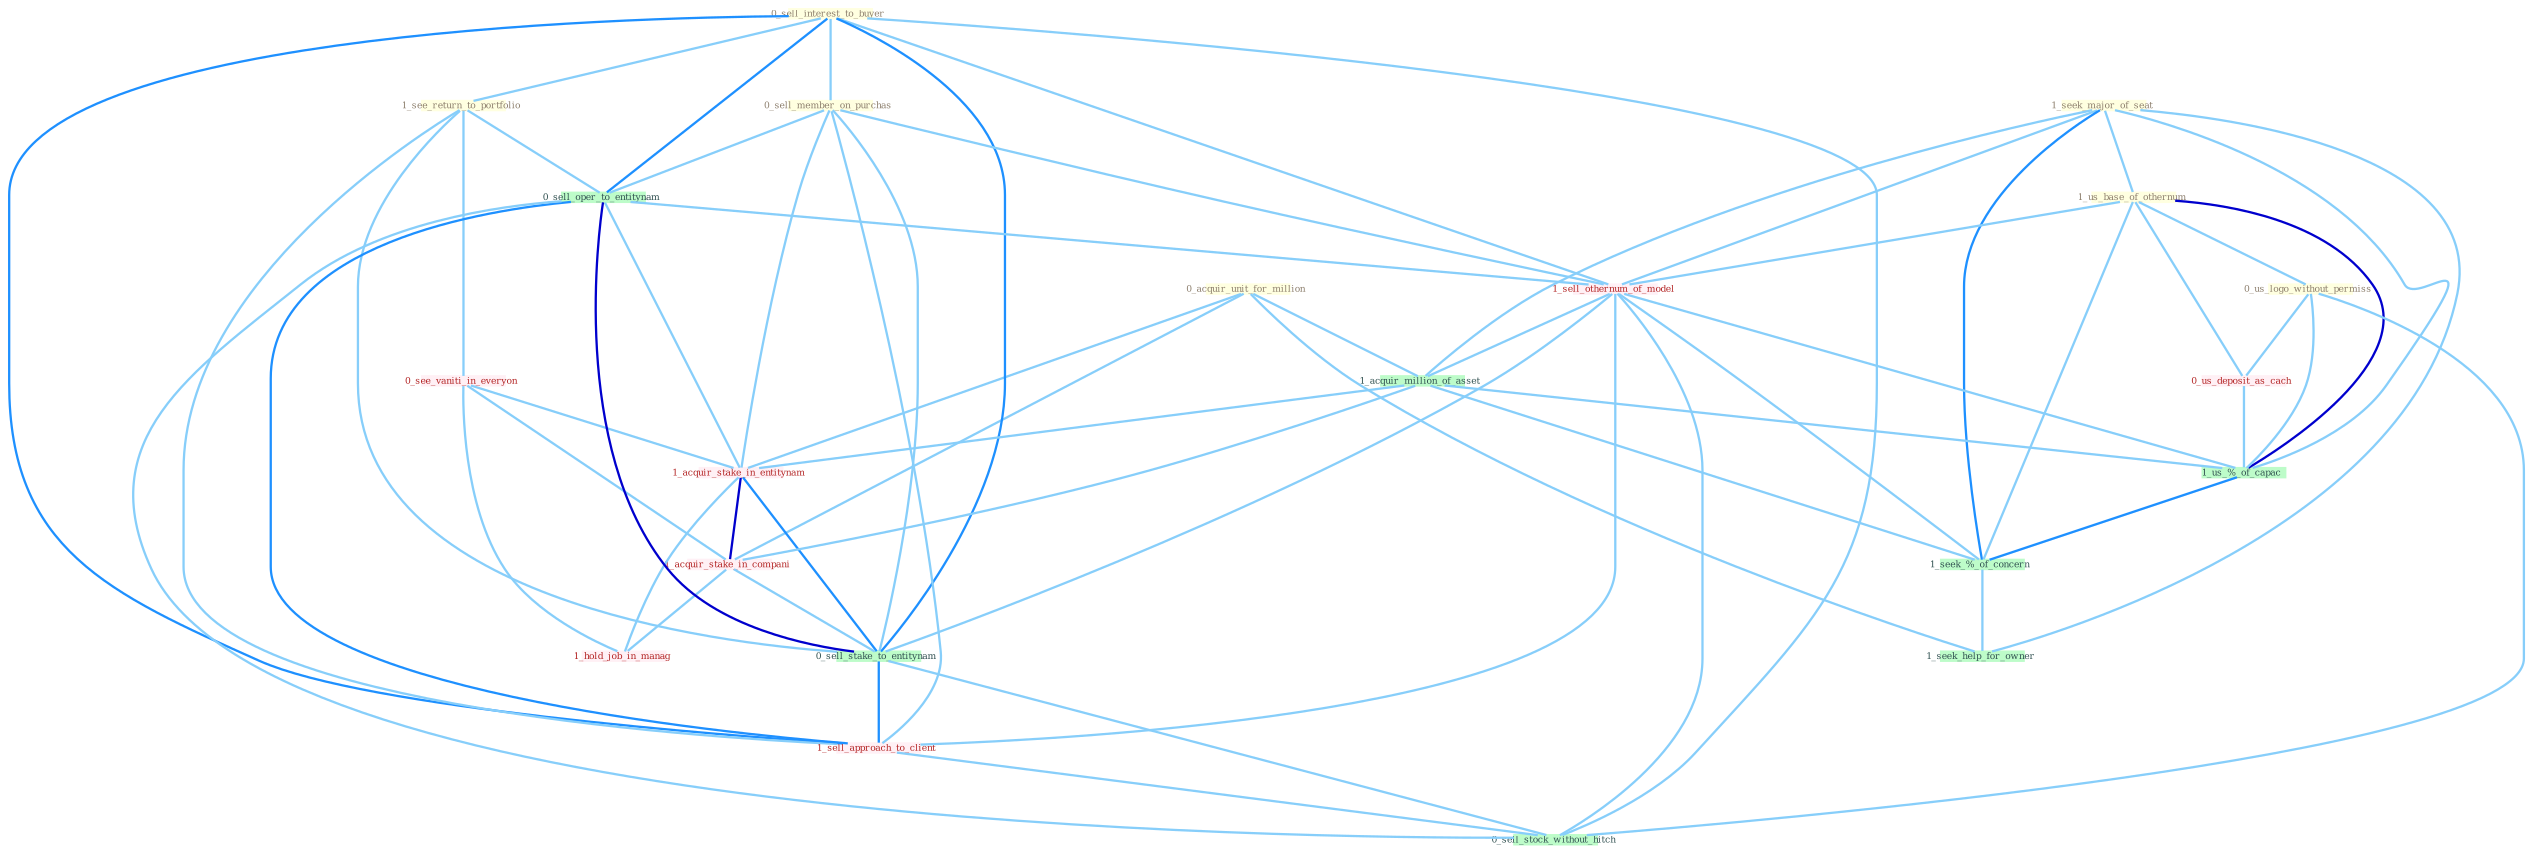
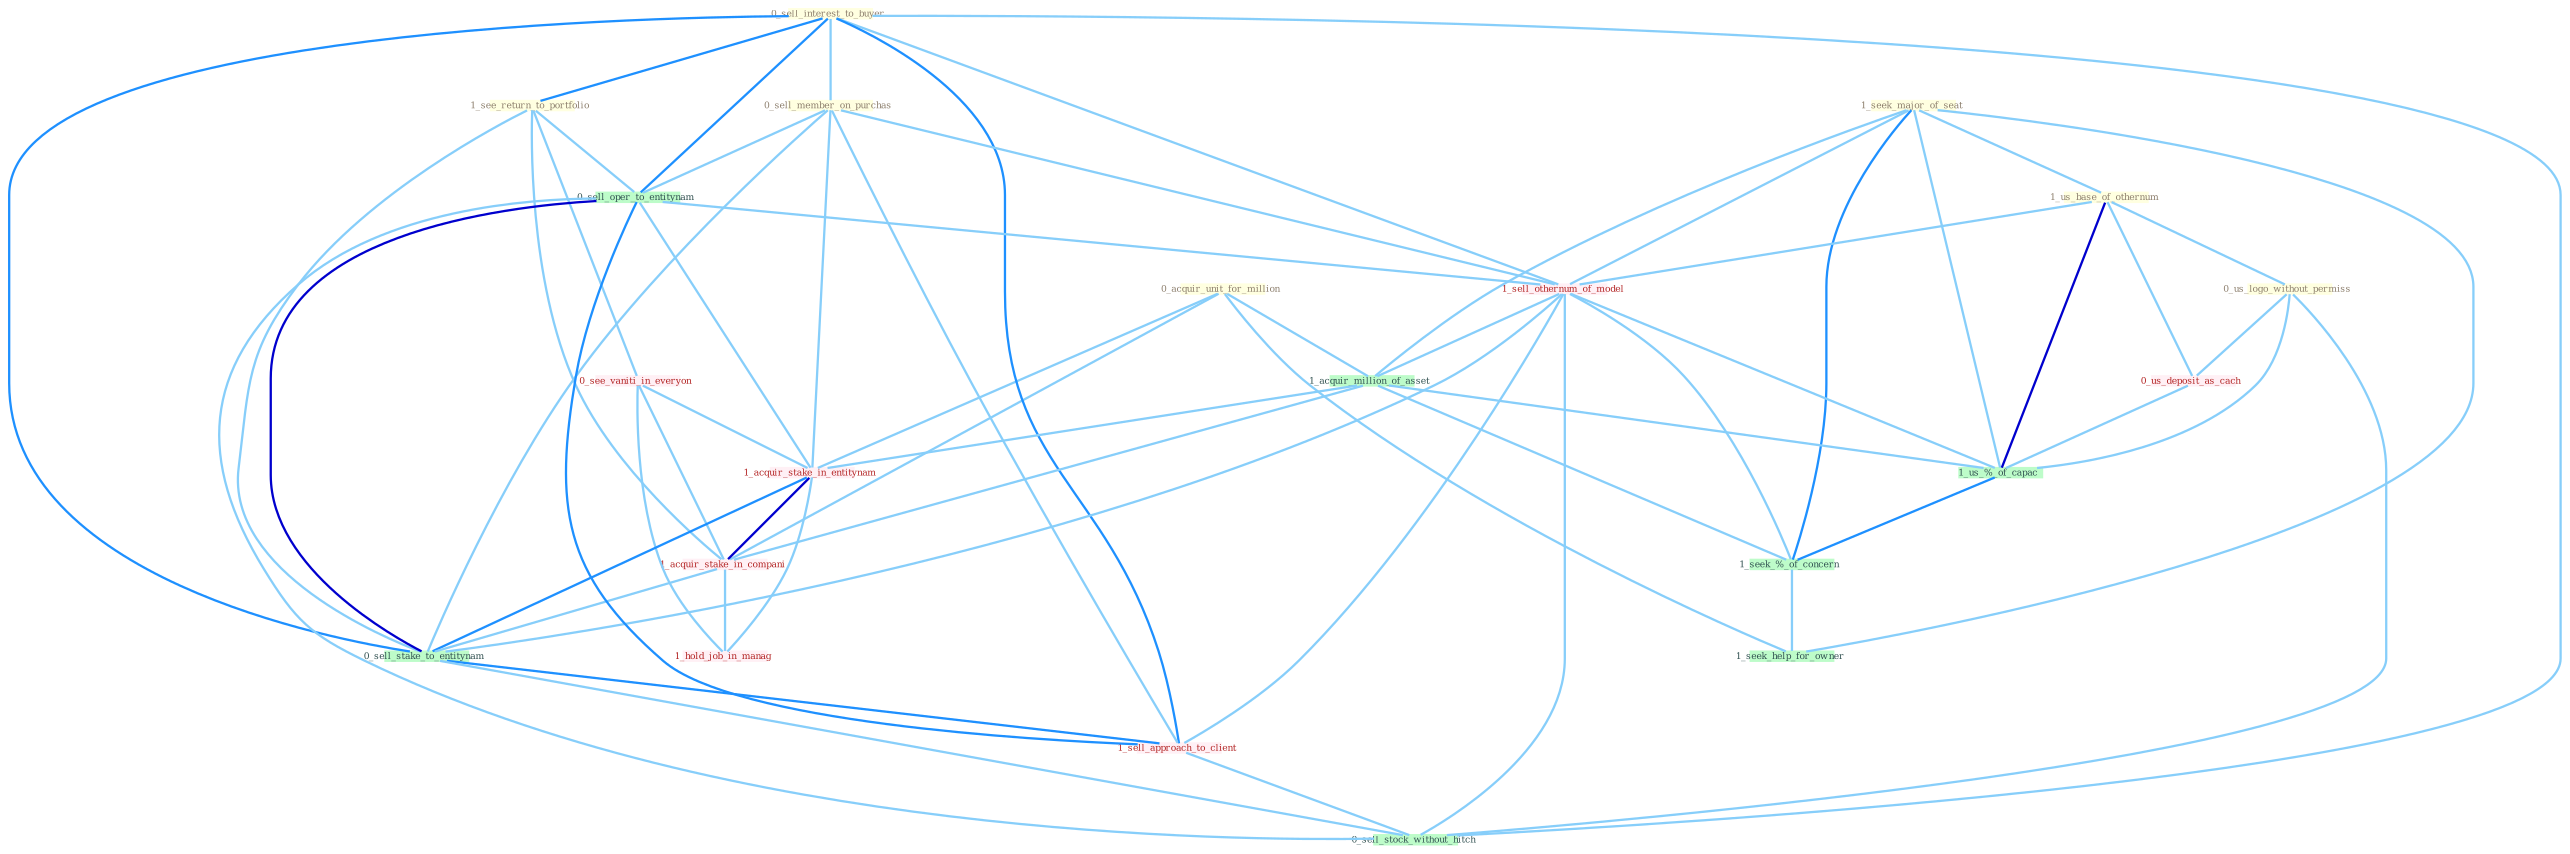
(647, 60) -> (682, 60)
(2058, 381) -> none
(246, 639) -> (562, 349)
